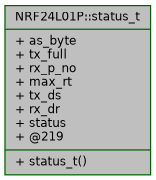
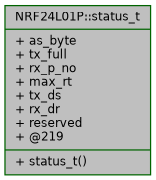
(41, 123) -> (49, 123)
